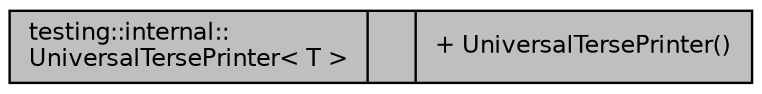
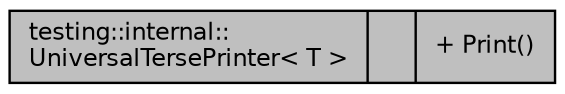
(584, 46) -> (485, 46)
